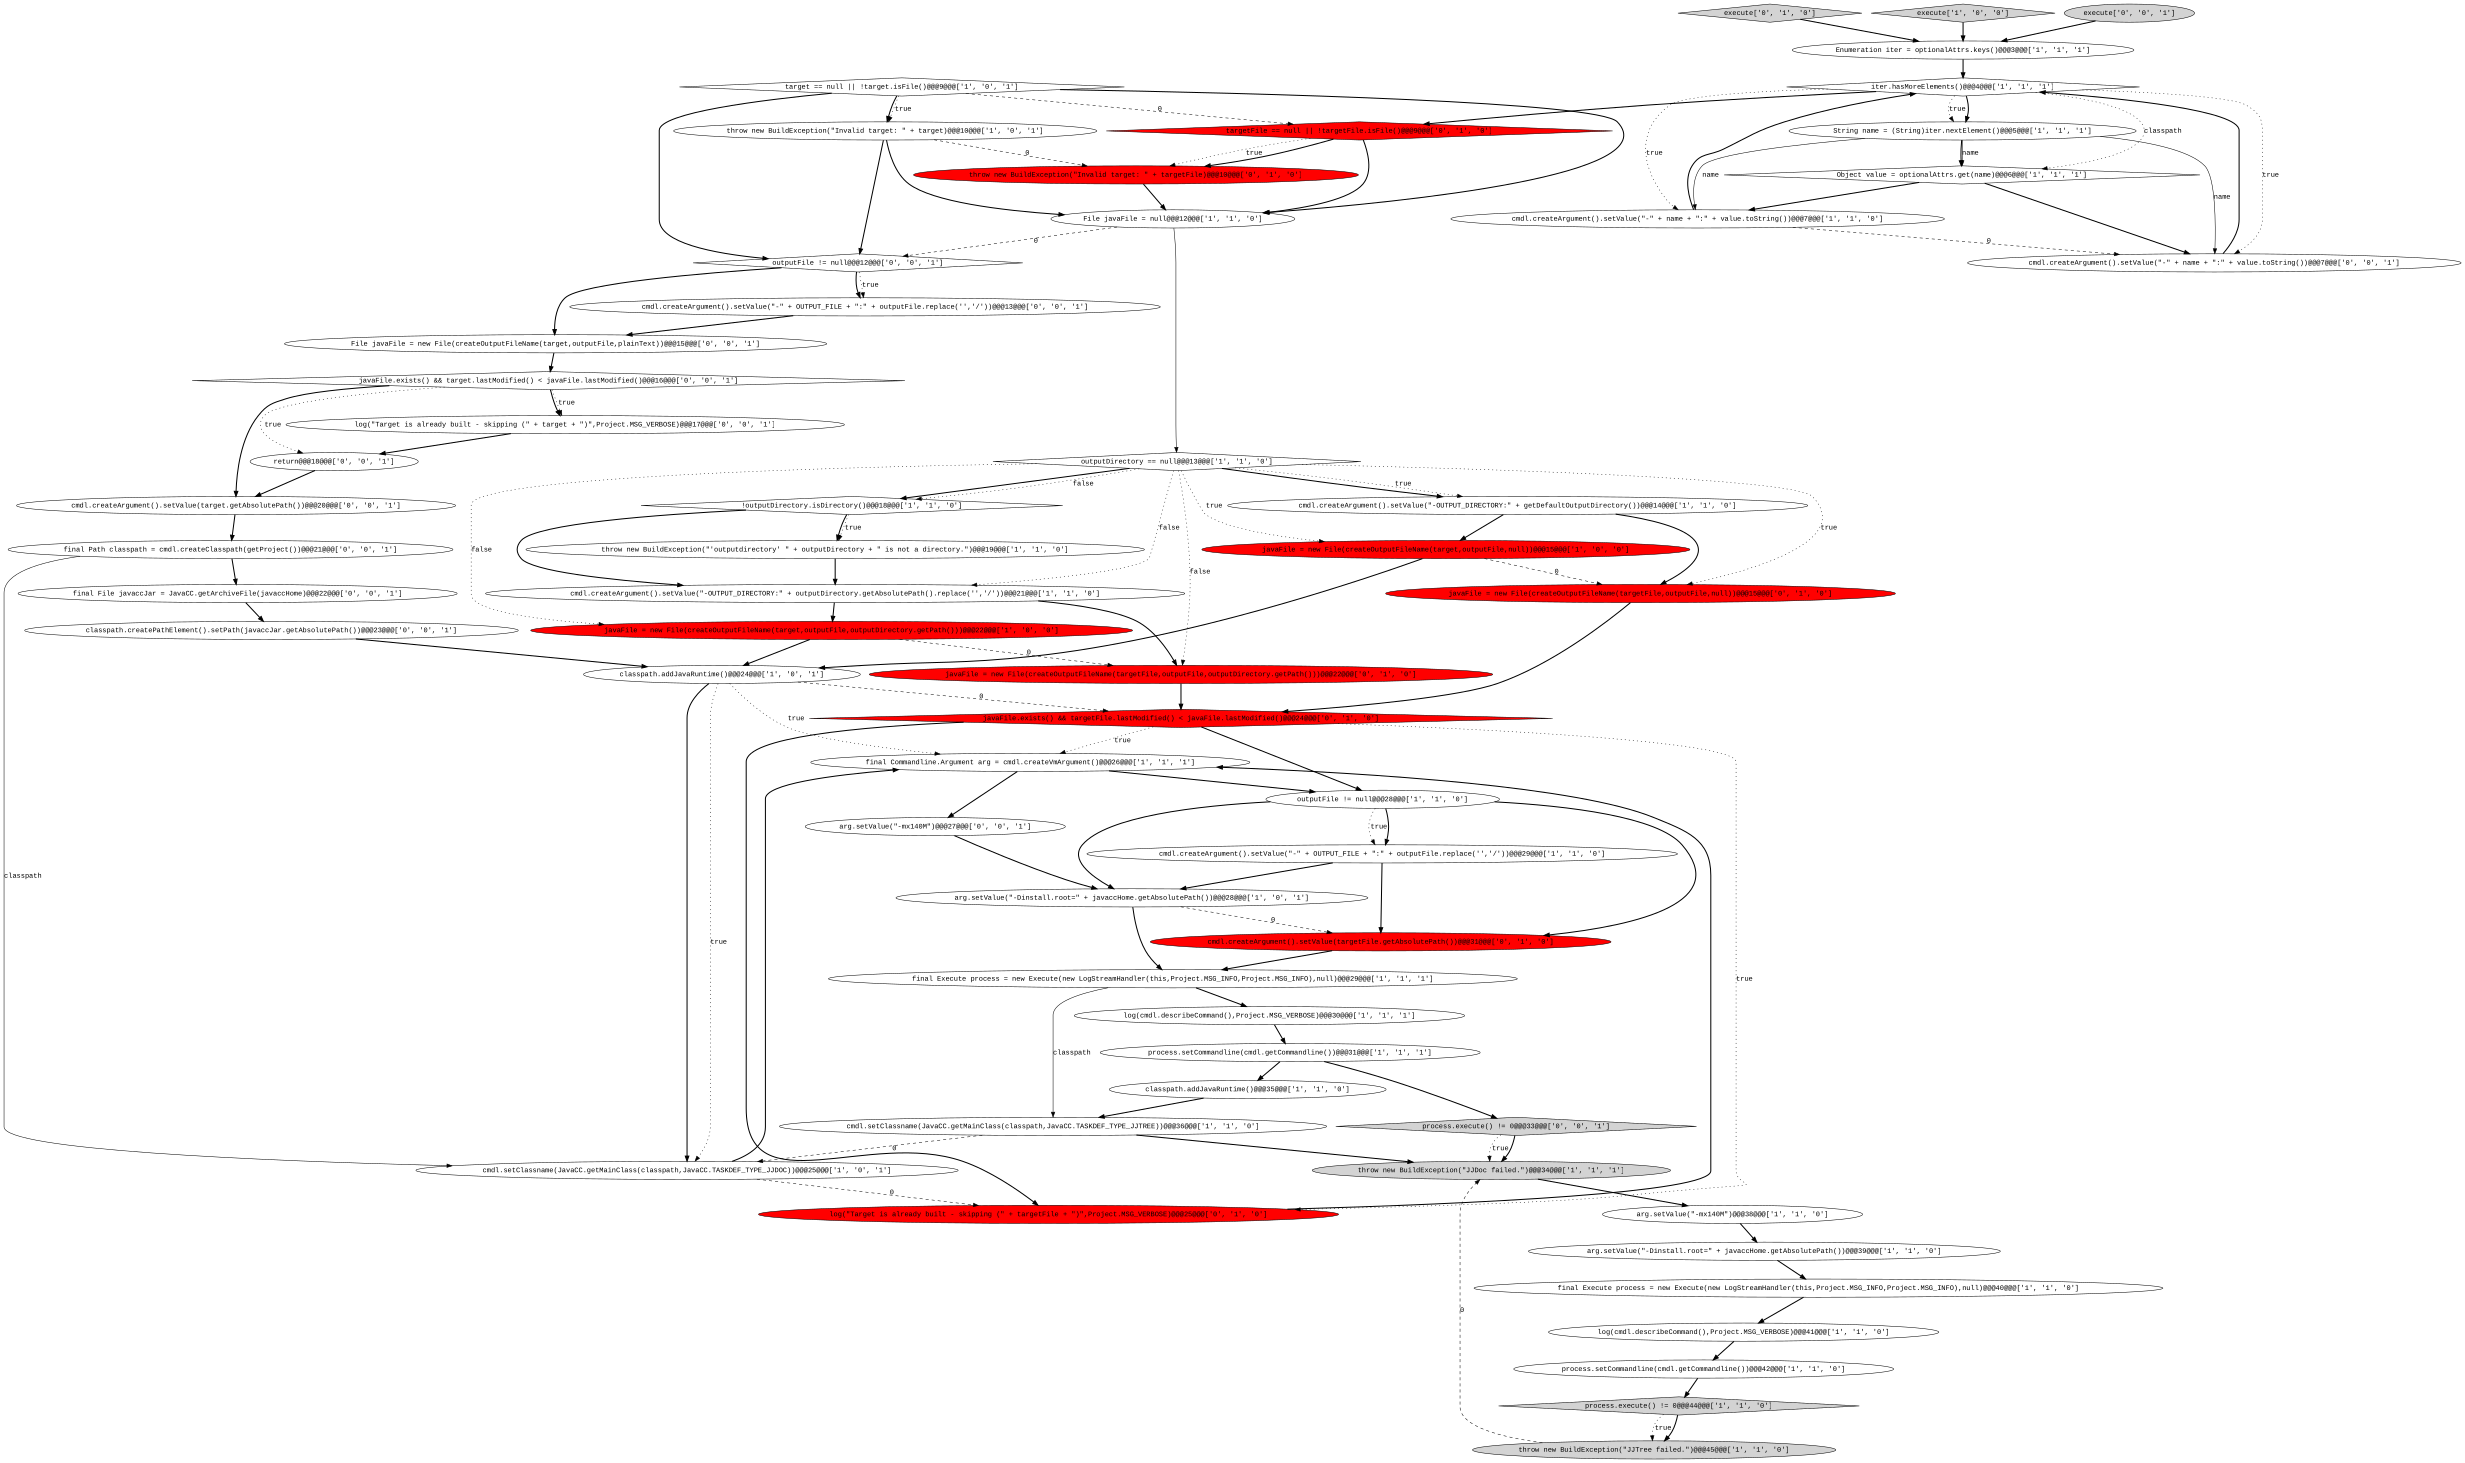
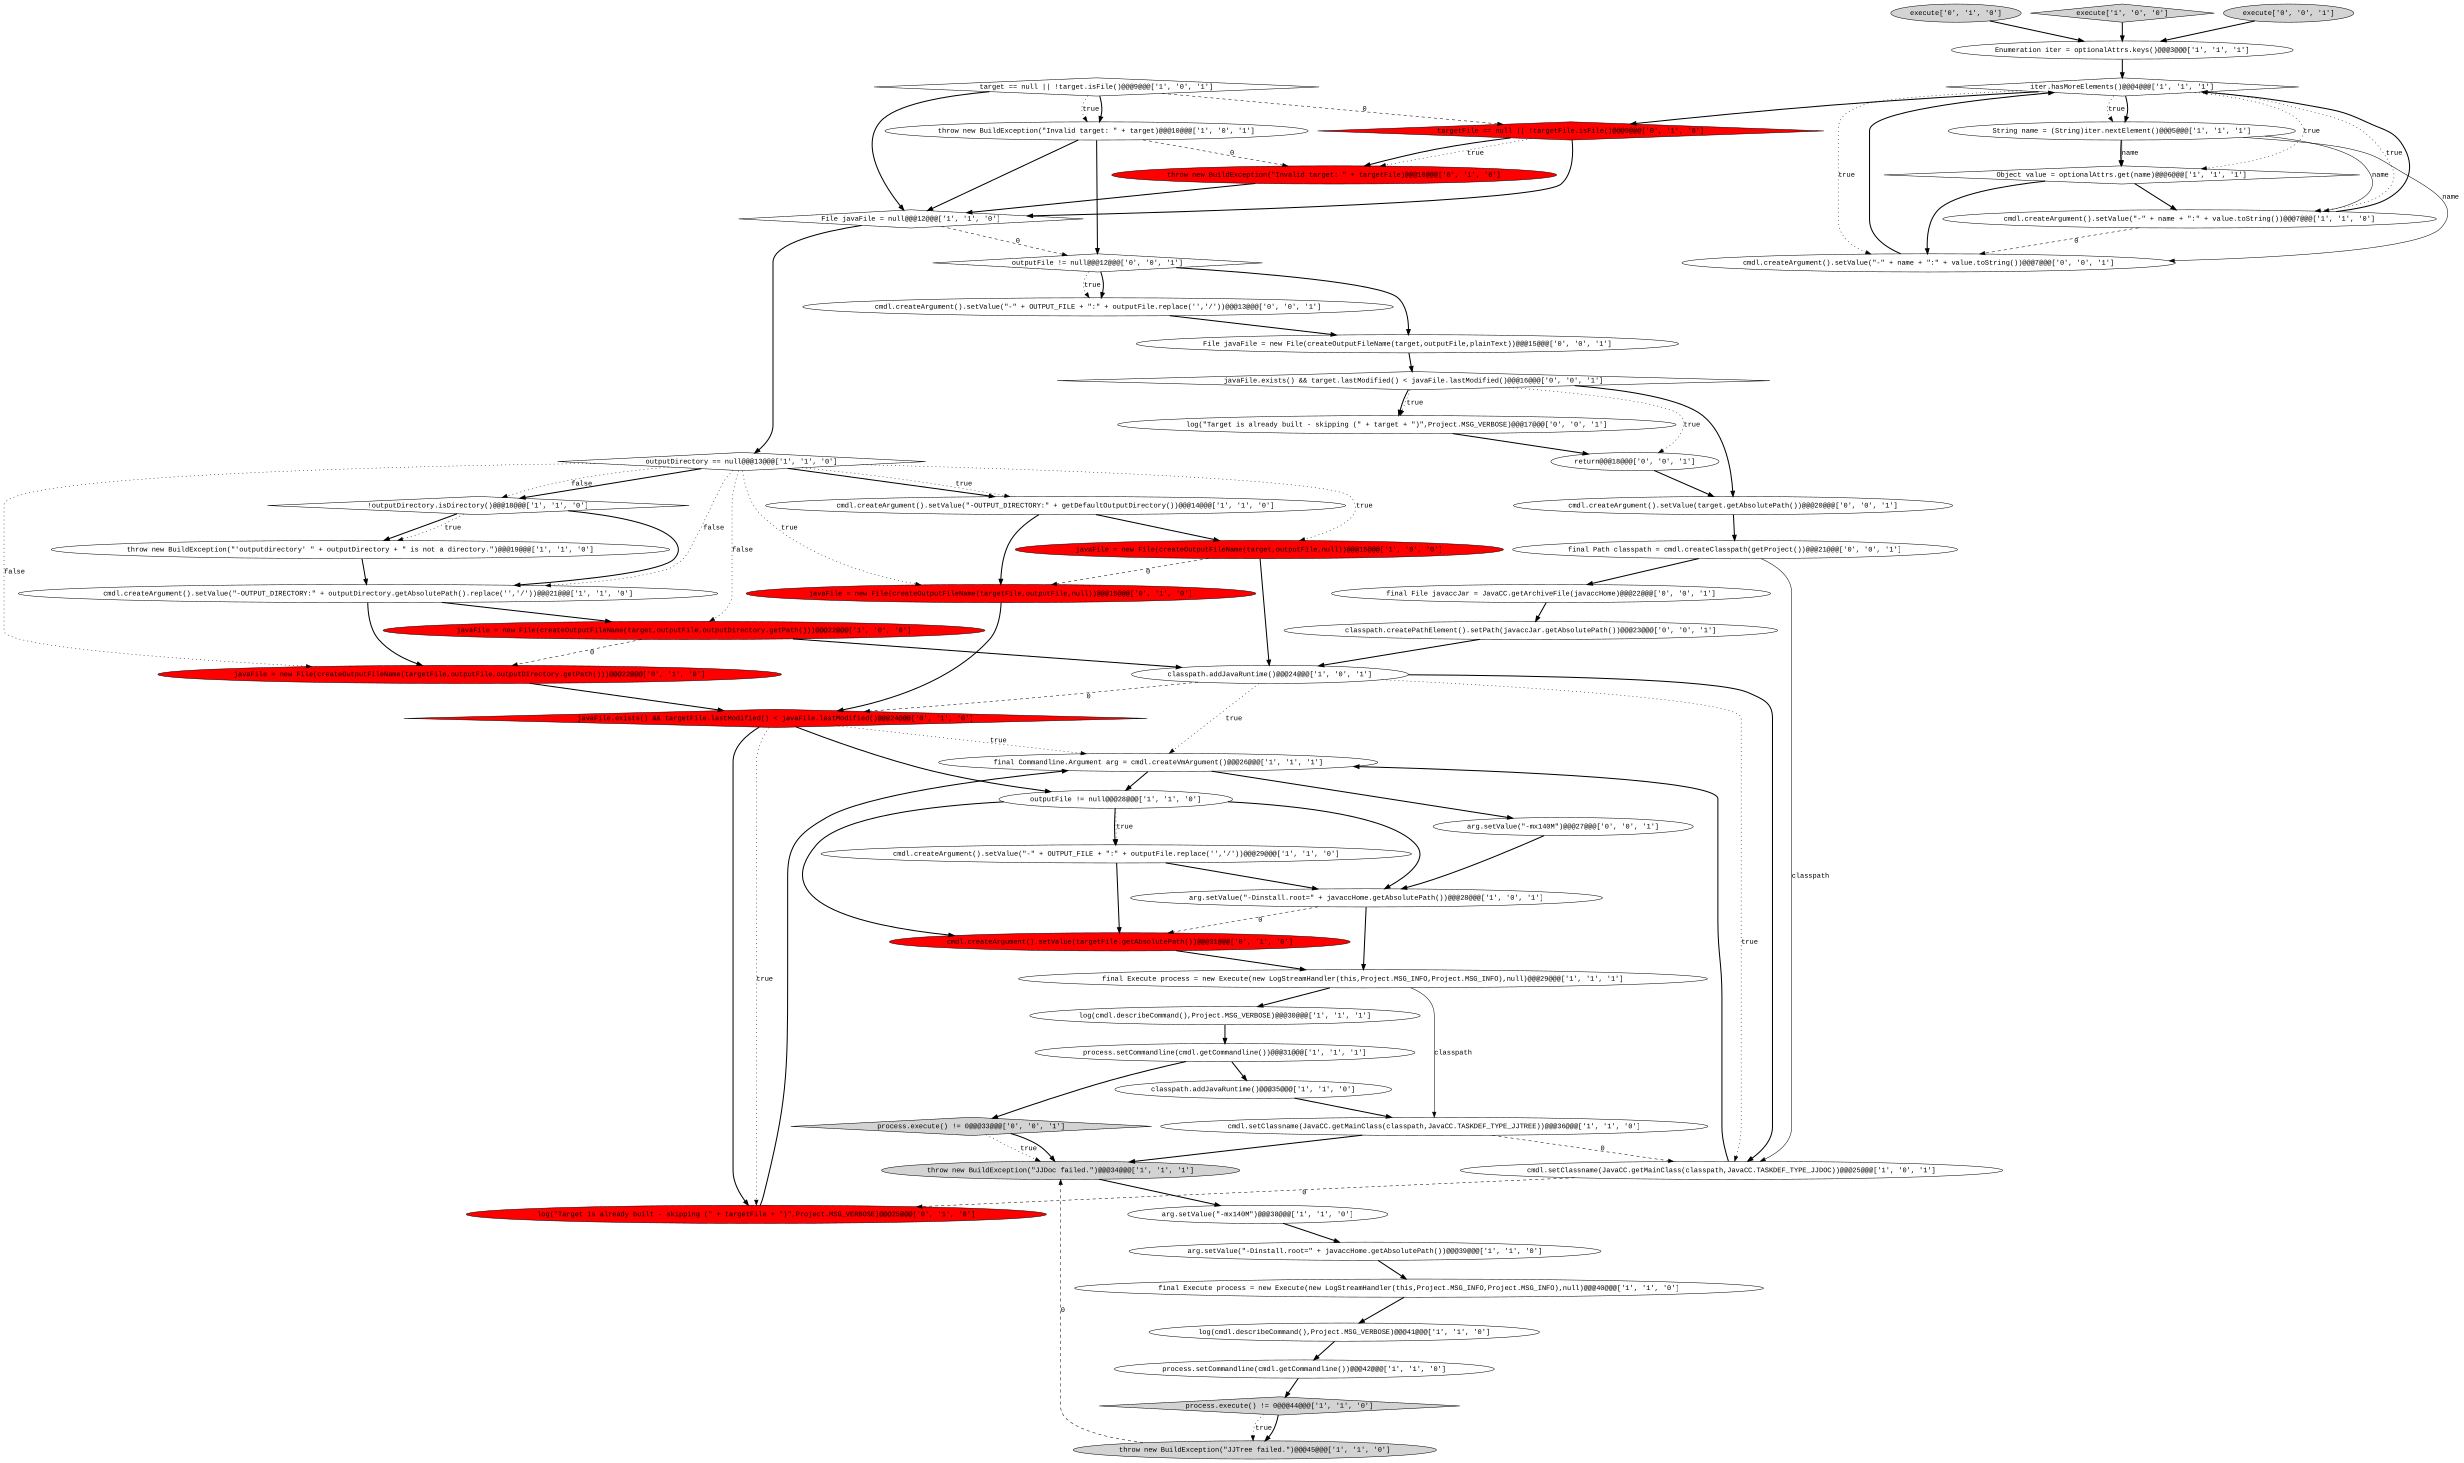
(1770, 13) -> (1956, 13)
(2163, 131) -> (2312, 131)
(659, 144) -> none
(1173, 219) -> (911, 219)
(1176, 338) -> (773, 308)
